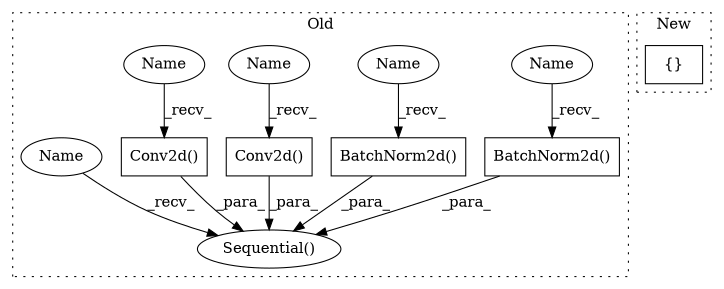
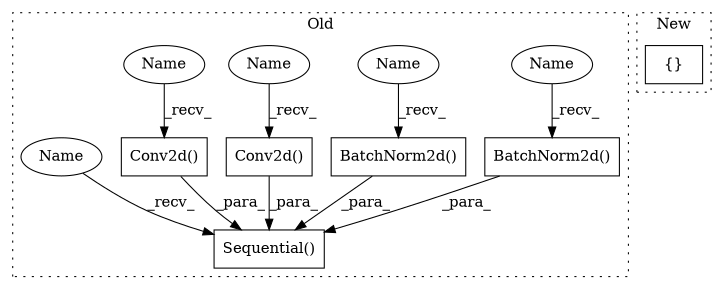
(269, 249) -> (269, 249)
